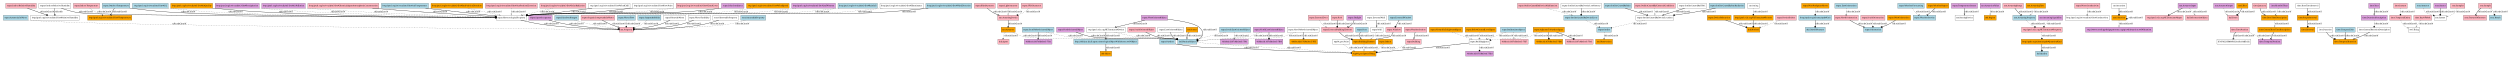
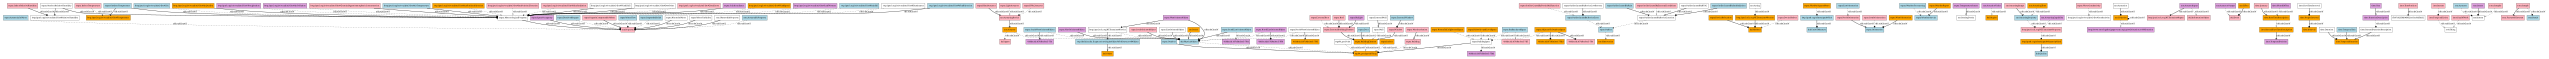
(59, 12) -> (62, 12)
(2255, 35) -> none
(1212, 36) -> (1213, 36)
(2244, 36) -> (2415, 12)
